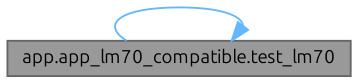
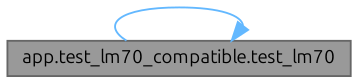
(179, 58) -> (179, 58)
